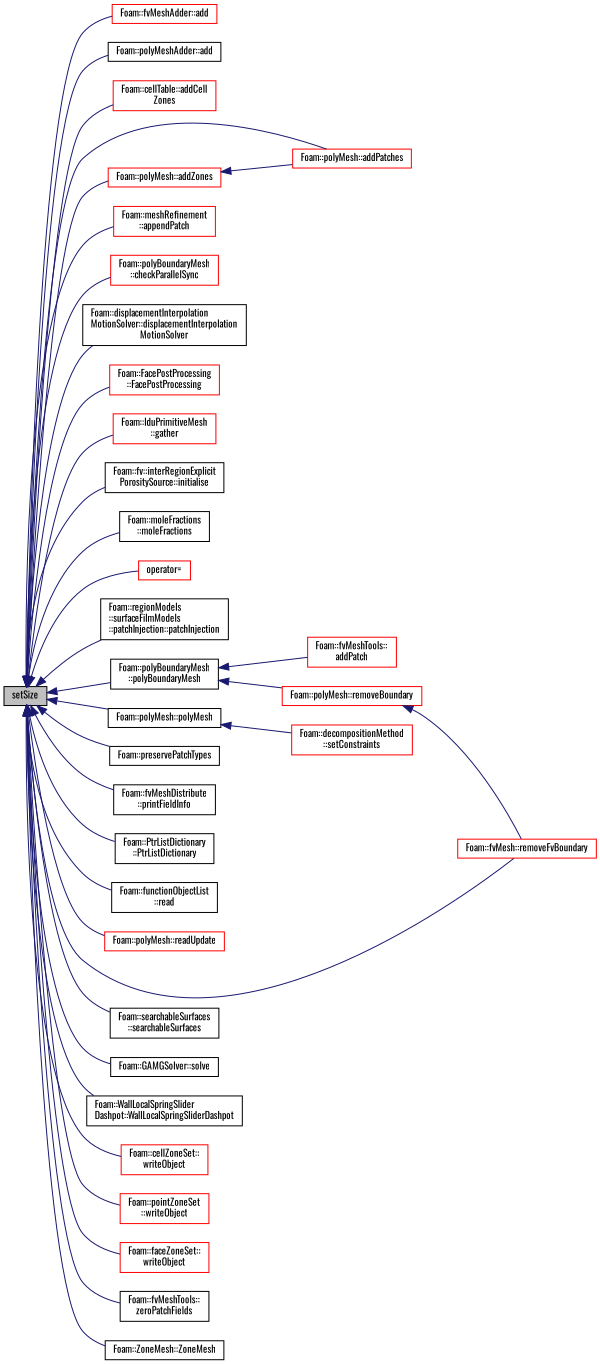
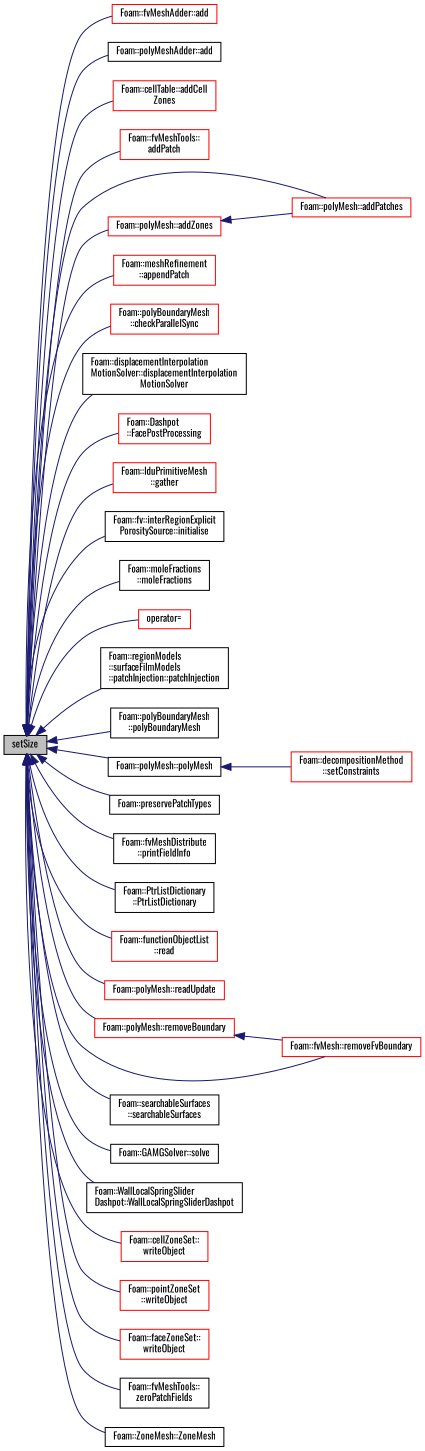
(165, 380) -> (165, 429)
(268, 662) -> (44, 426)
(255, 685) -> (45, 898)
(165, 898) -> (165, 946)
